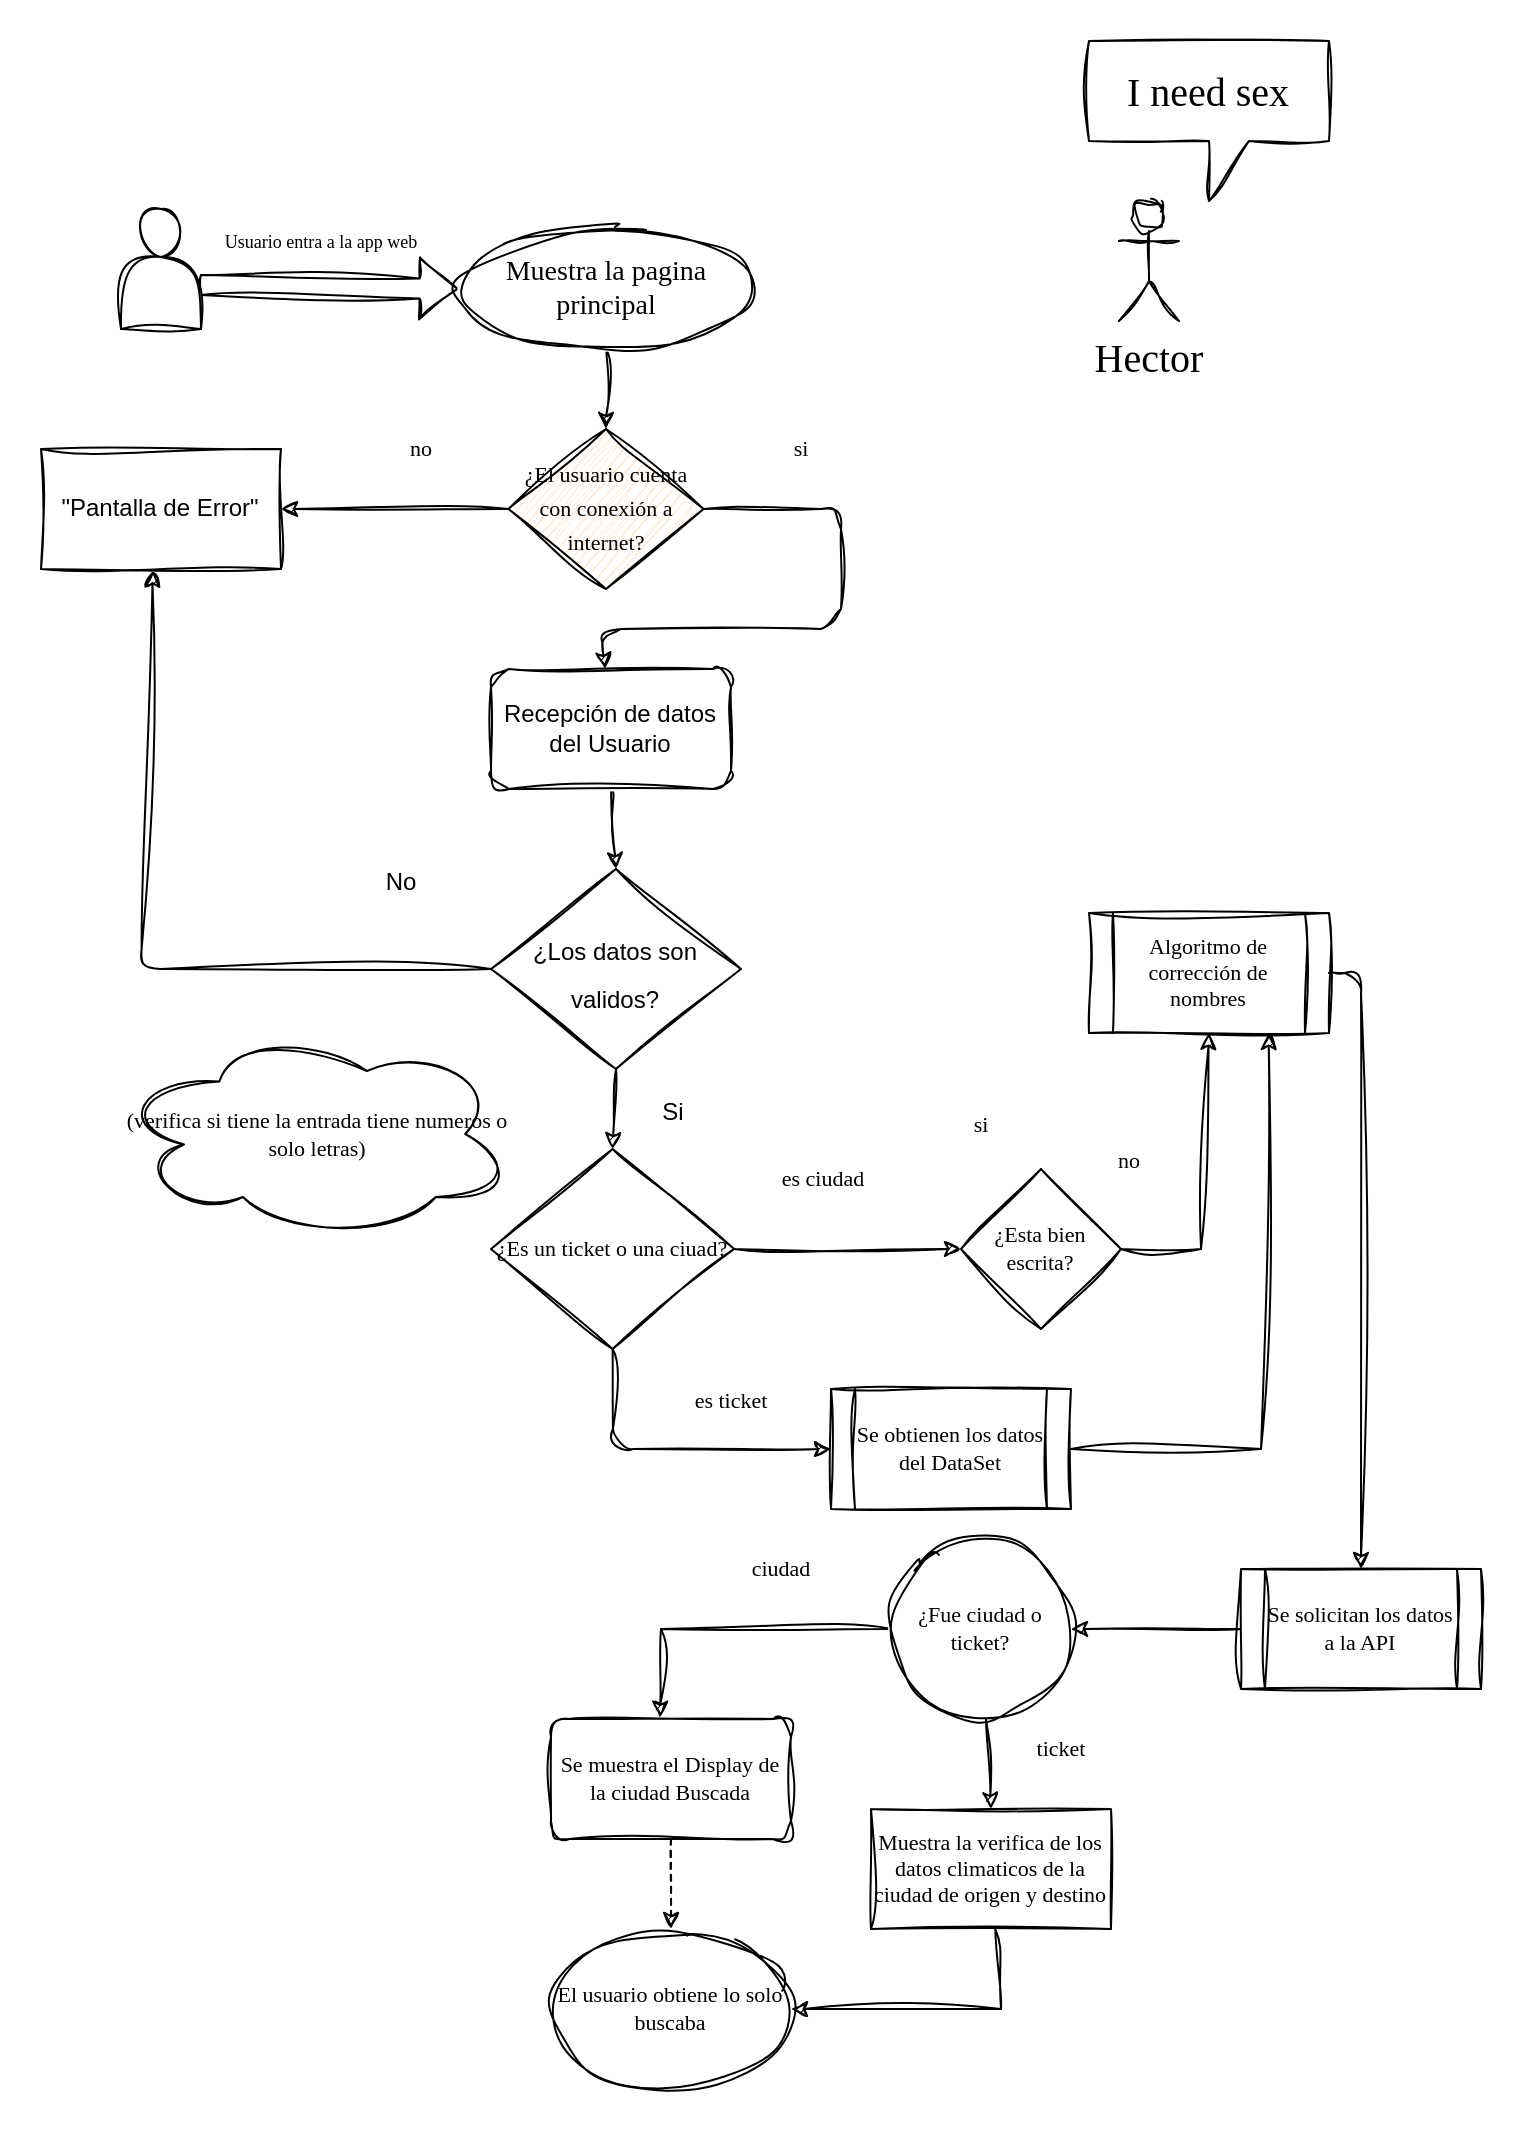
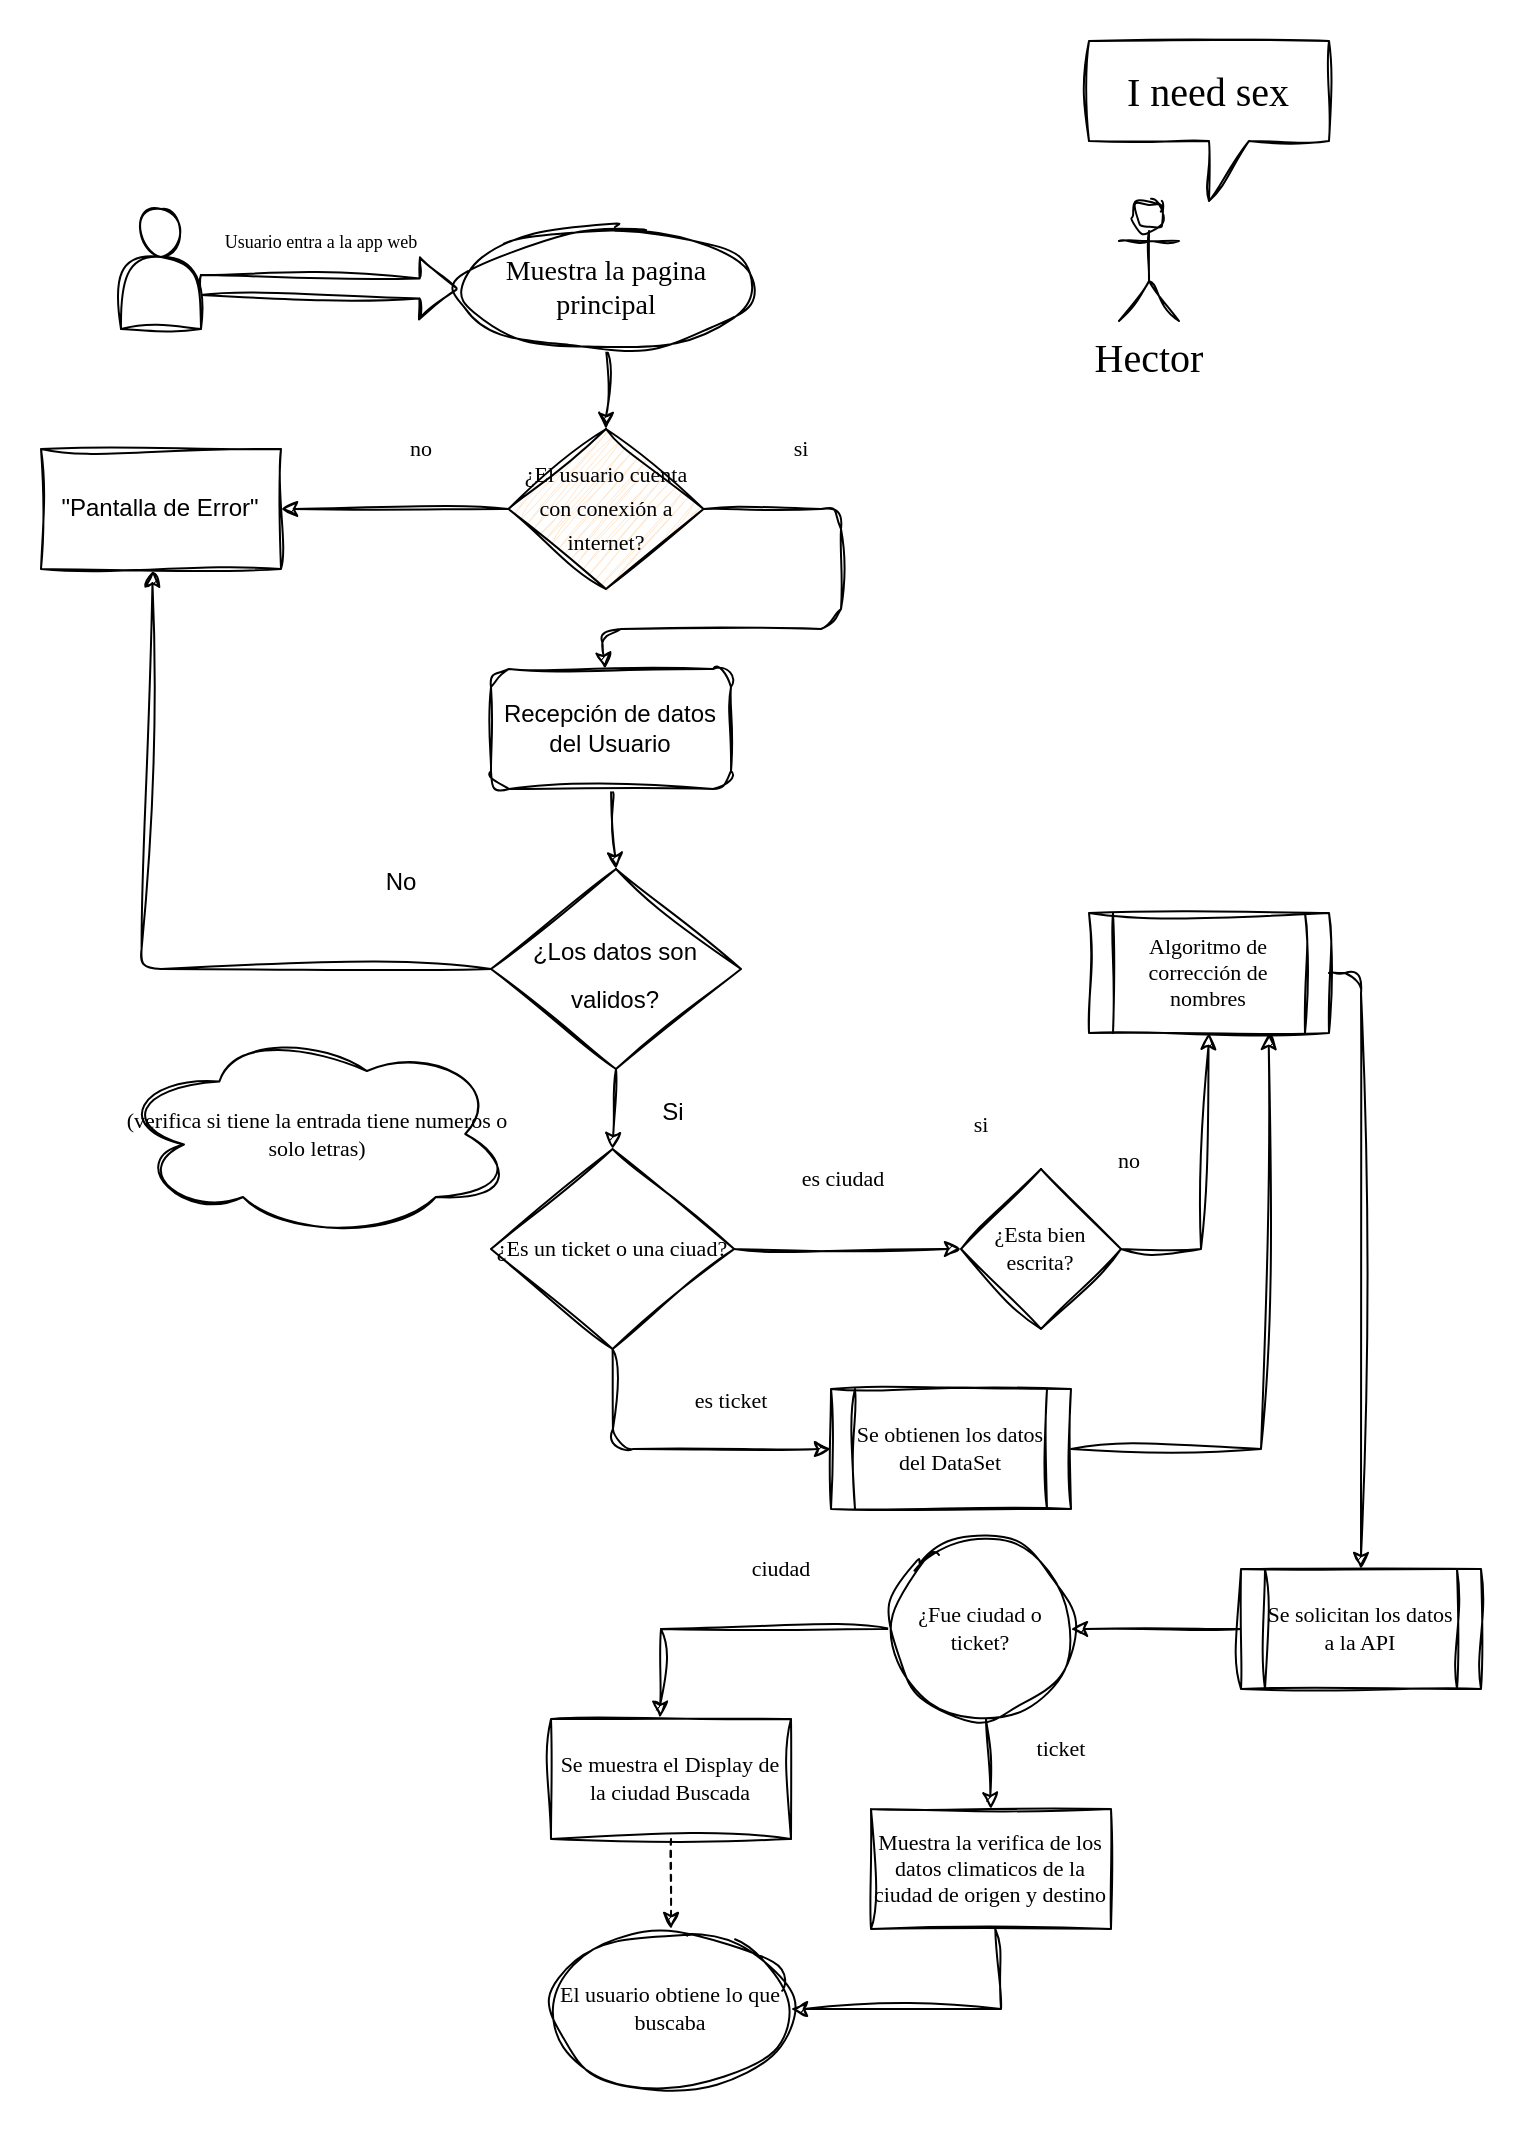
(824, 1179) -> (844, 1179)
(671, 1779) -> (671, 1779)
(671, 2009) -> (671, 2009)
